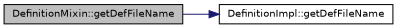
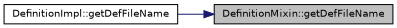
(196, 14) -> (191, 14)
